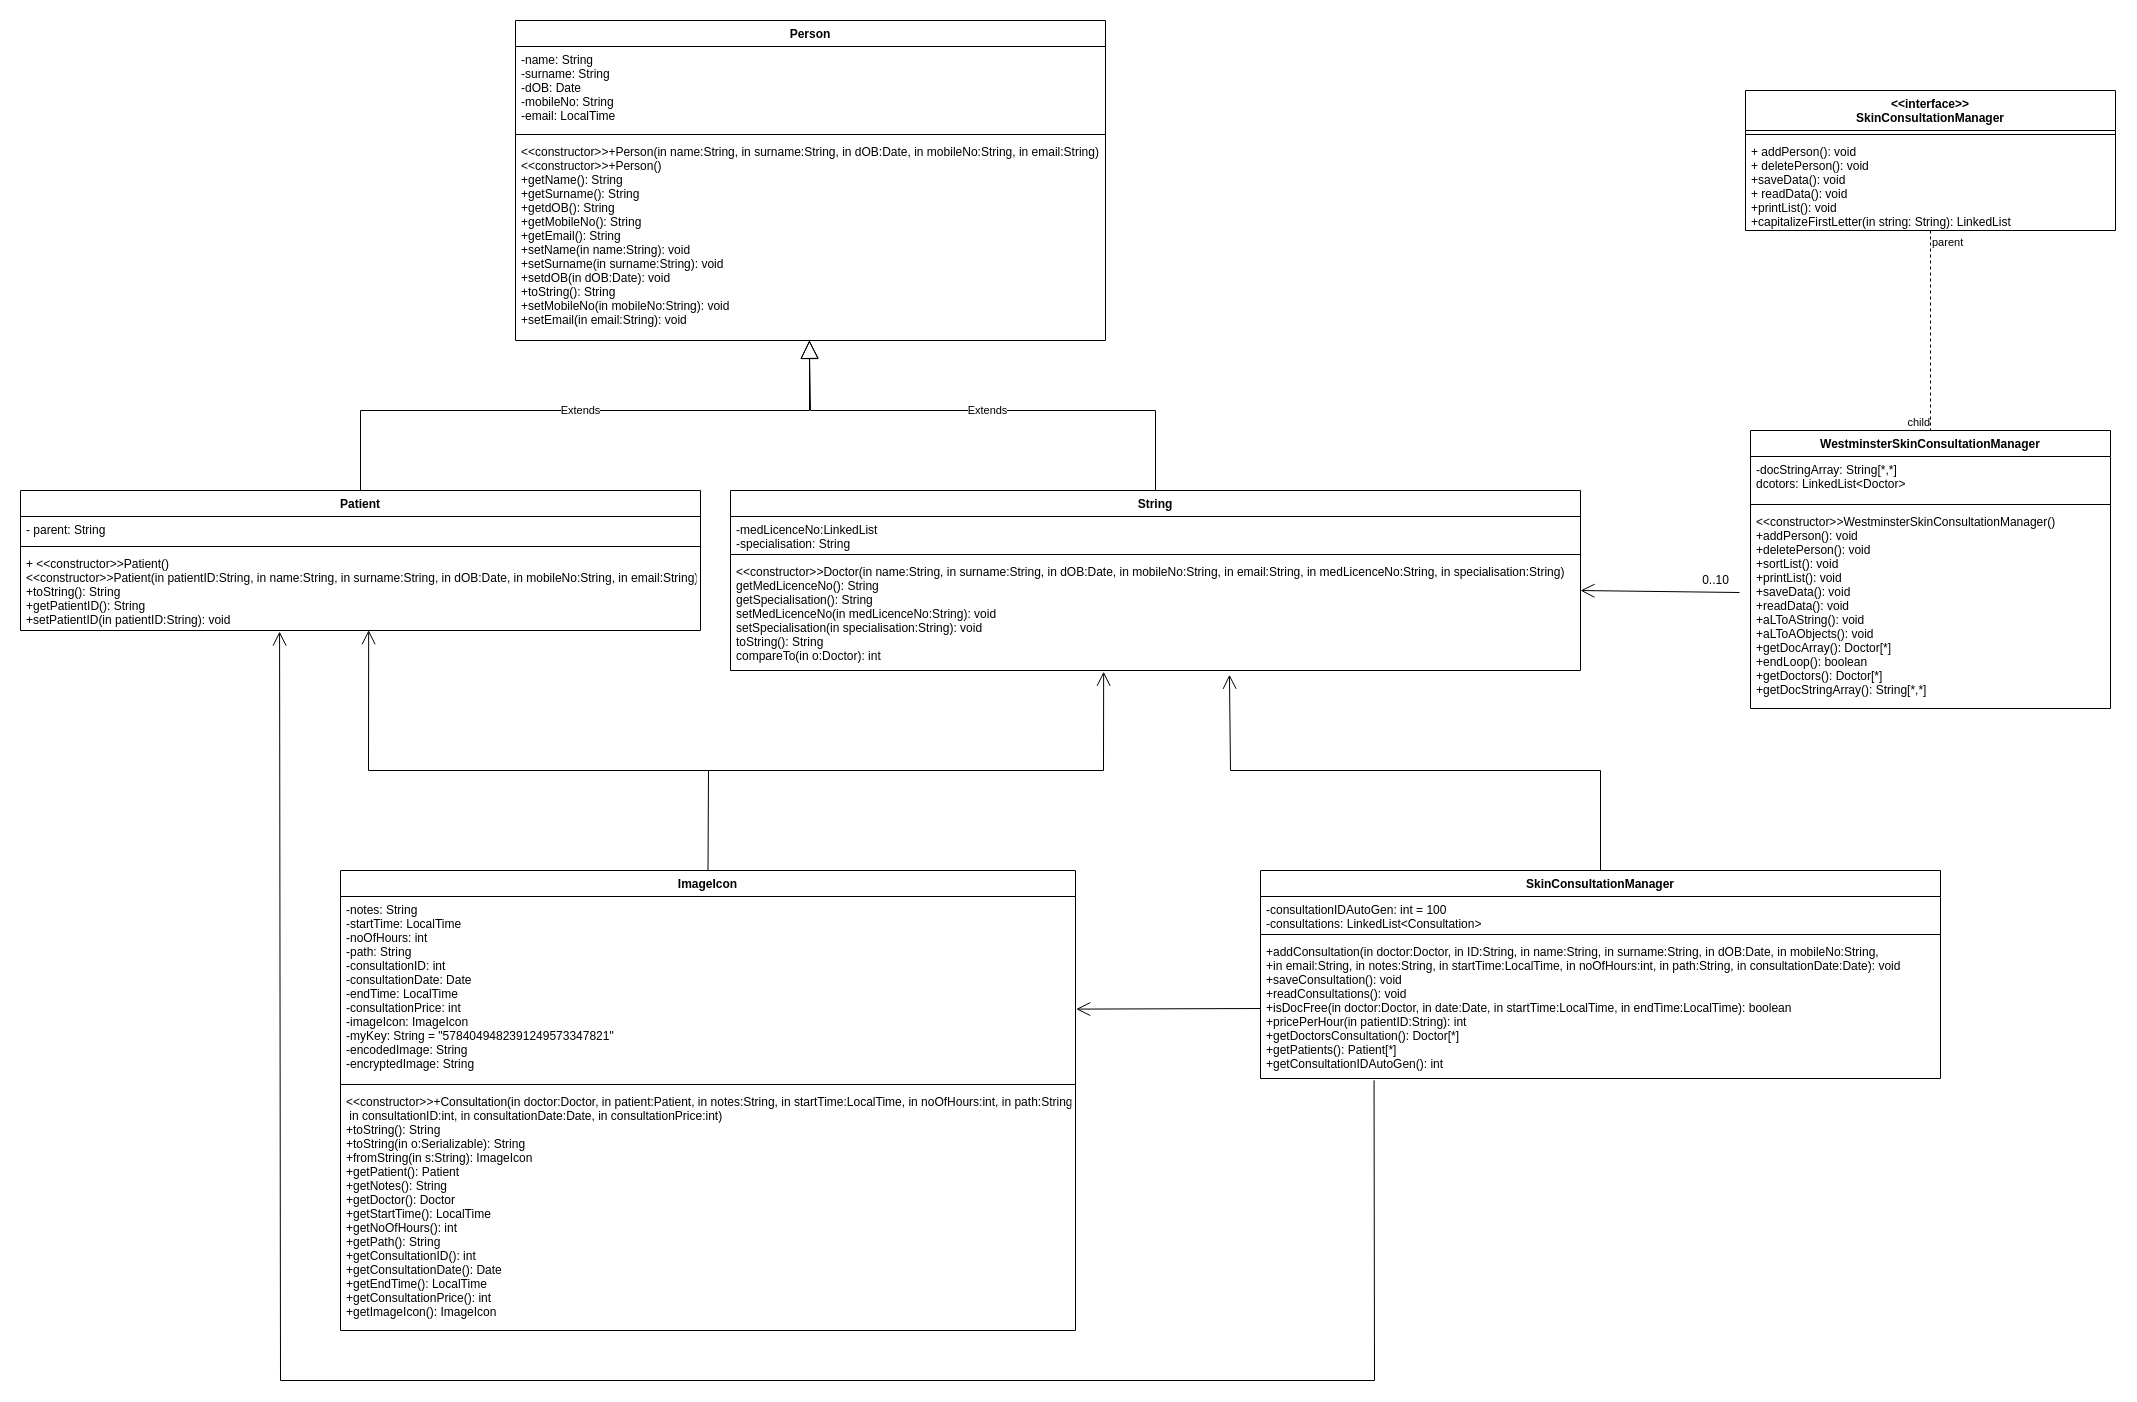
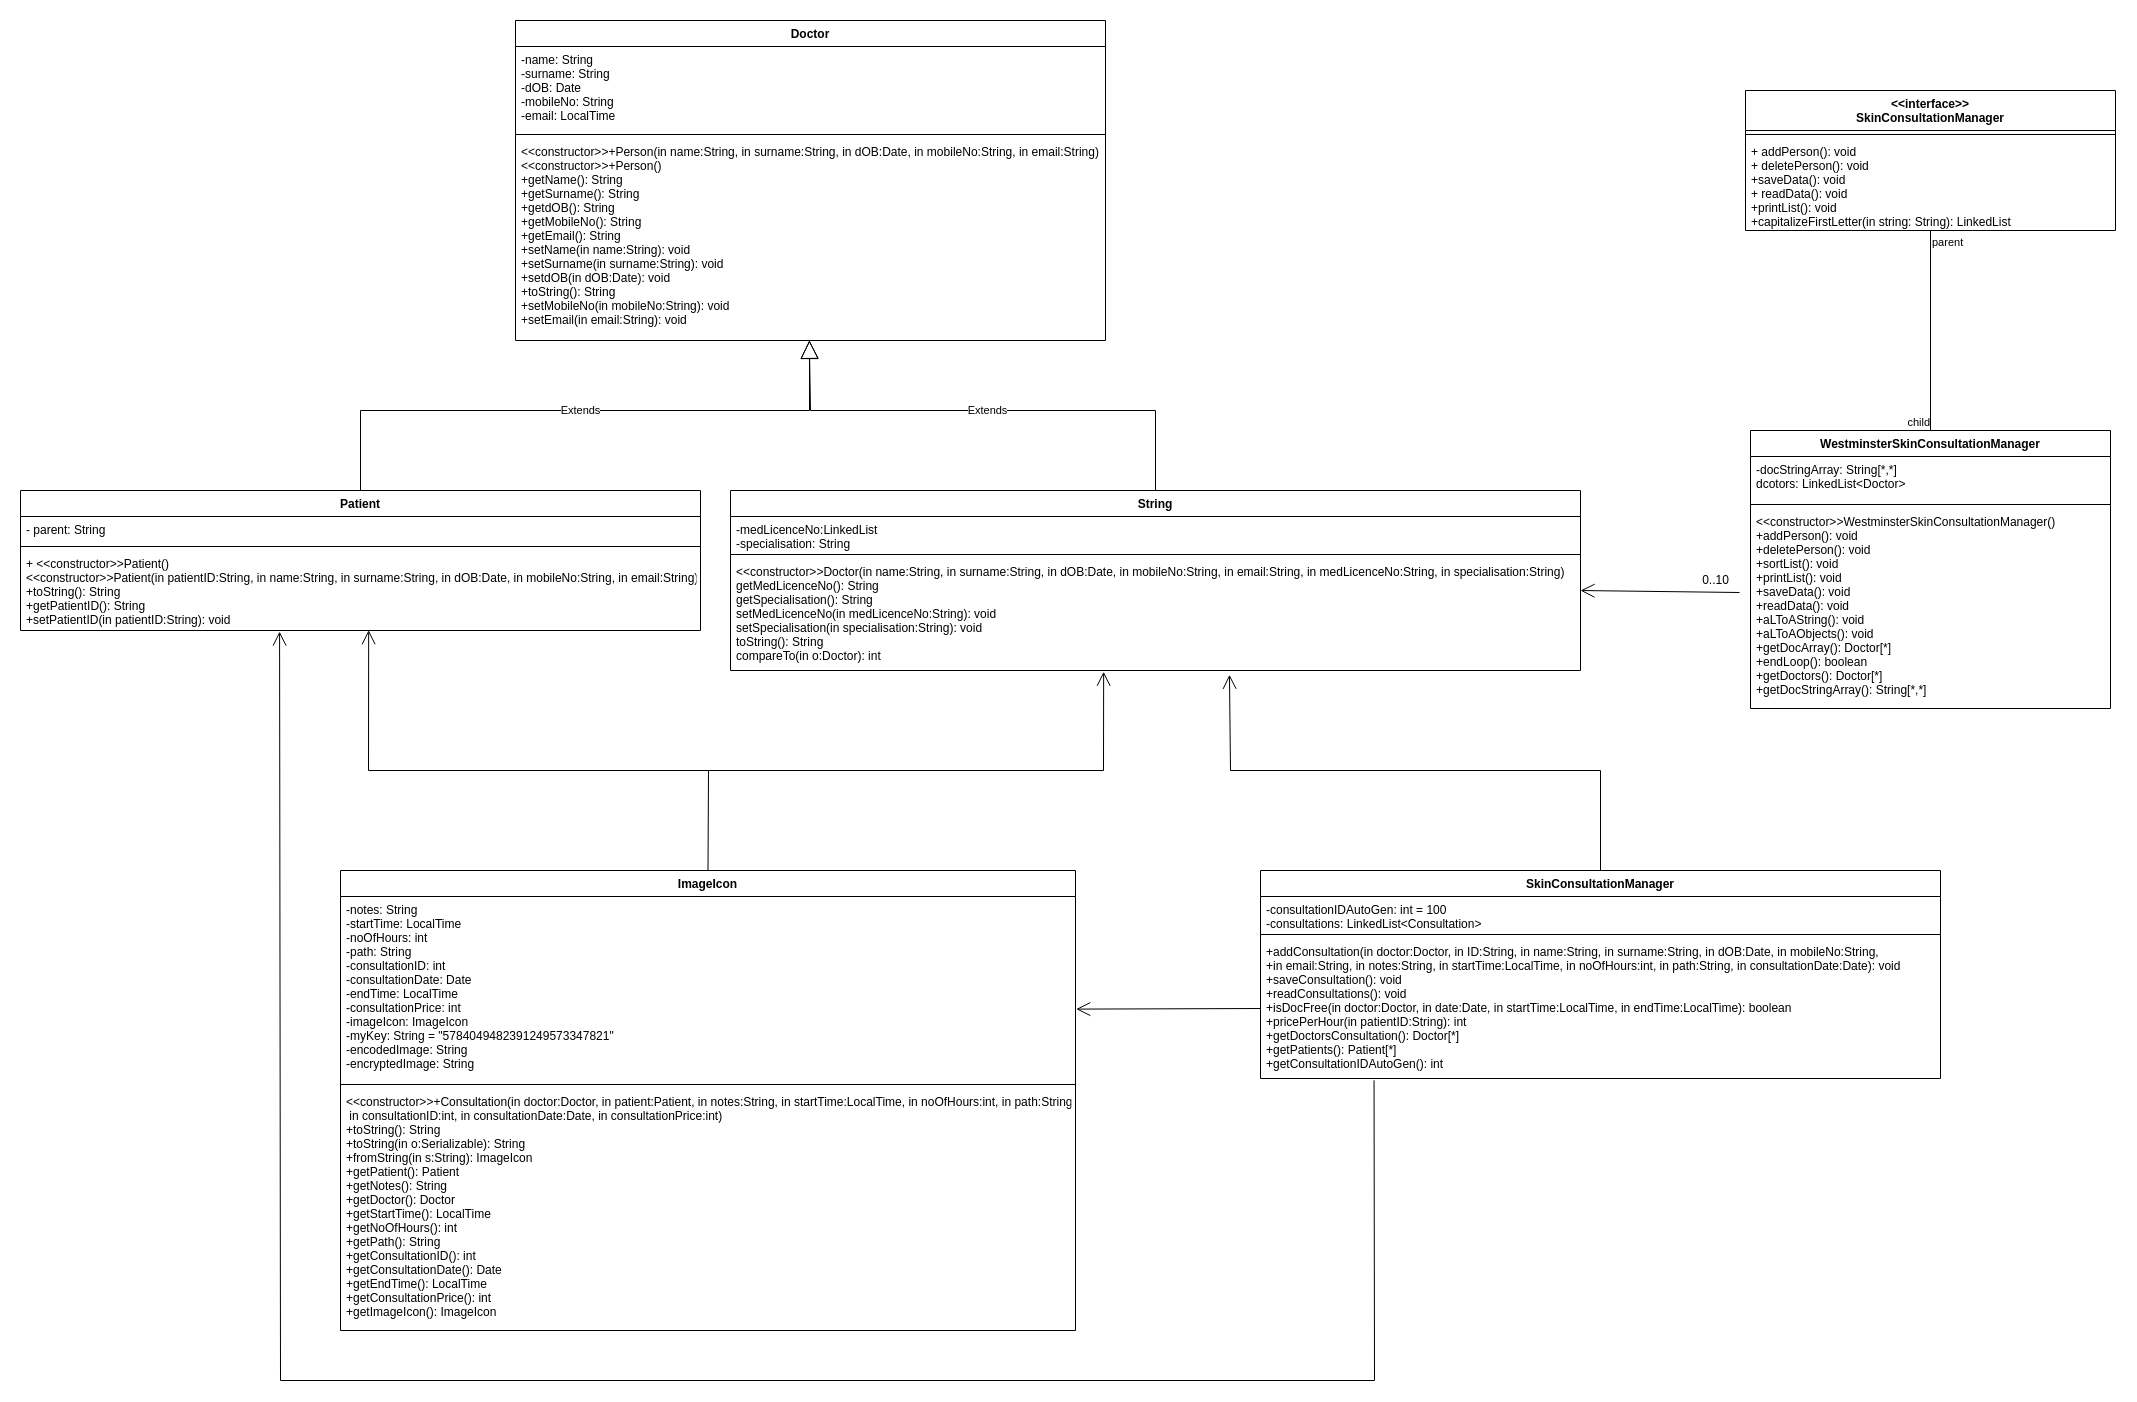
(810, 34) -> (810, 34)
(1931, 331) -> (1931, 331)
